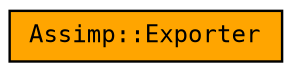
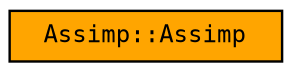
(146, 36) -> (146, 36)
